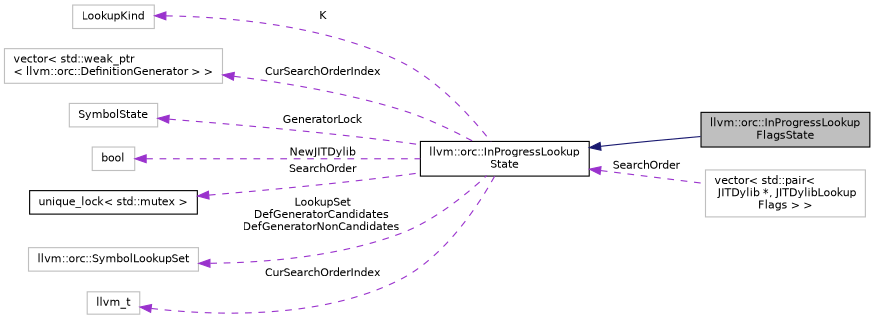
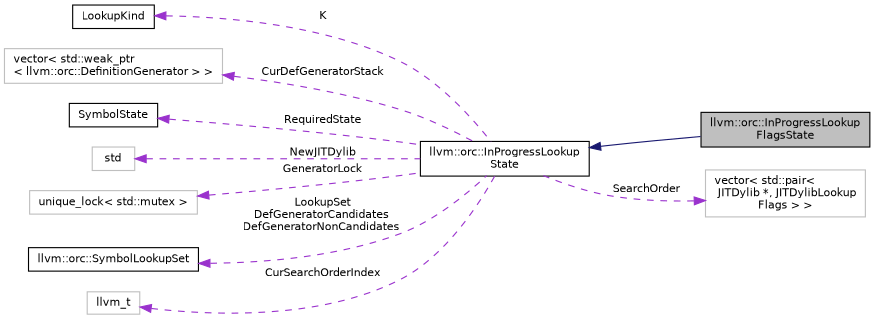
(113, 17) -> (113, 17)
(321, 72) -> (321, 72)
(113, 115) -> (113, 115)
(321, 120) -> (321, 120)
(113, 159) -> (113, 159)
(321, 169) -> (321, 169)
(653, 177) -> (617, 197)
(113, 202) -> (113, 202)
(113, 259) -> (113, 259)
